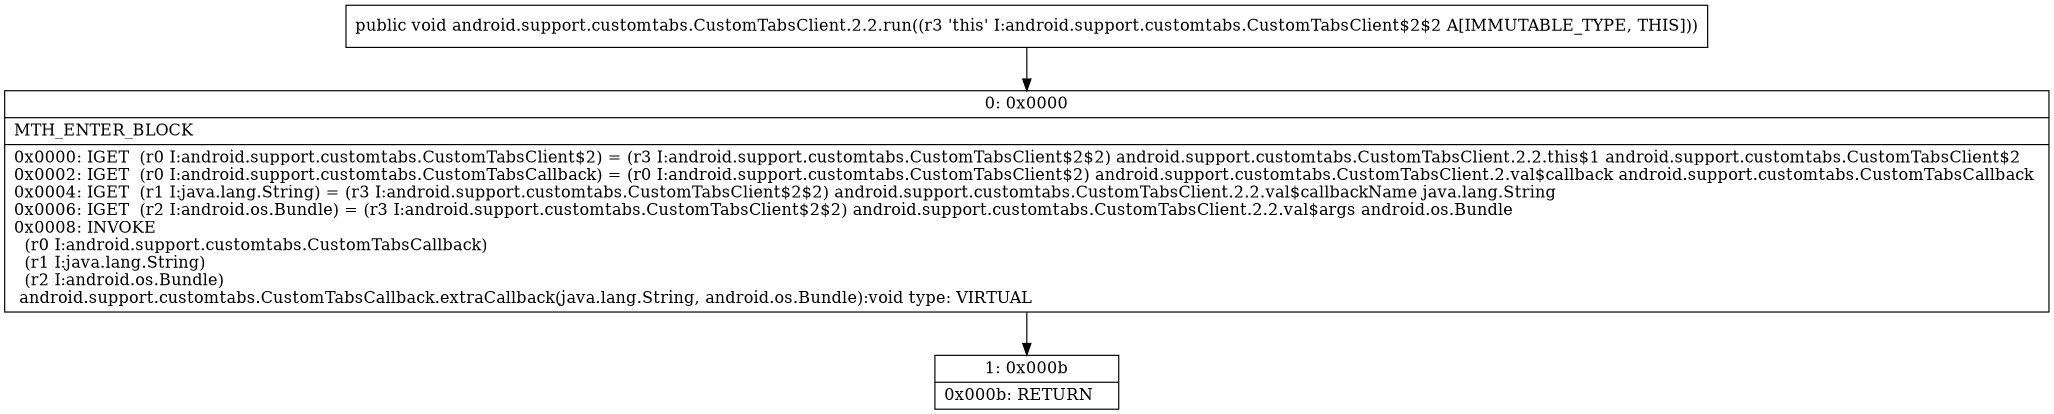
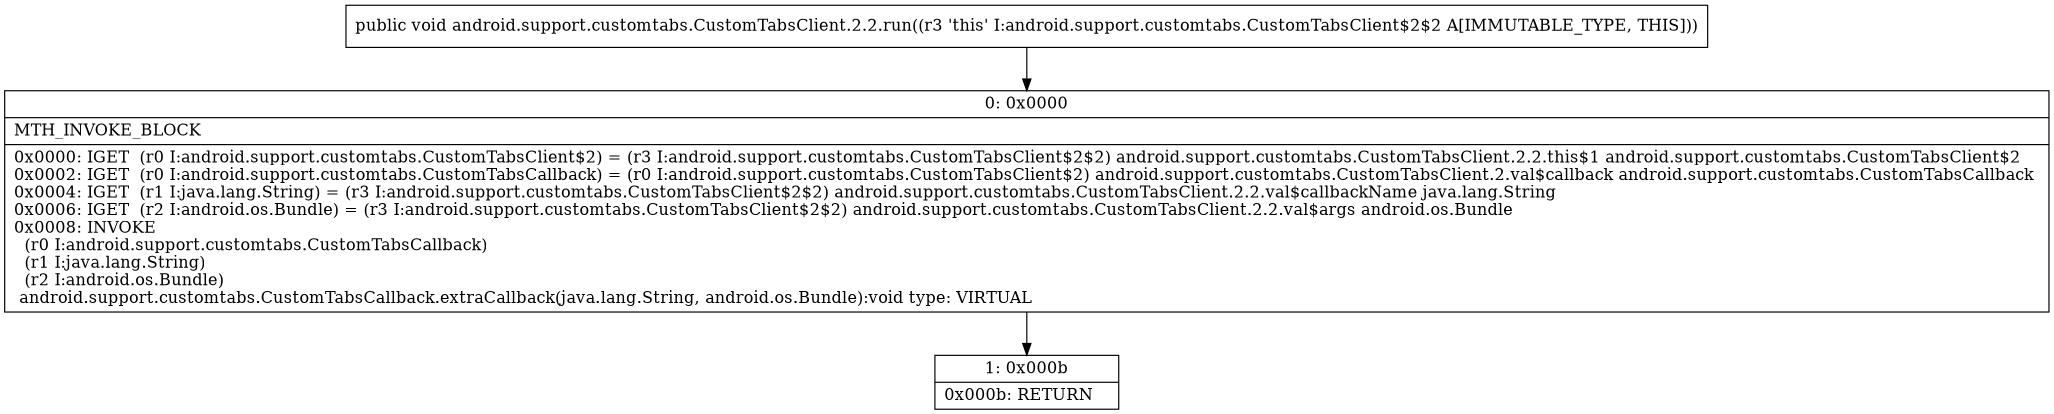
(104, 131) -> (108, 131)
